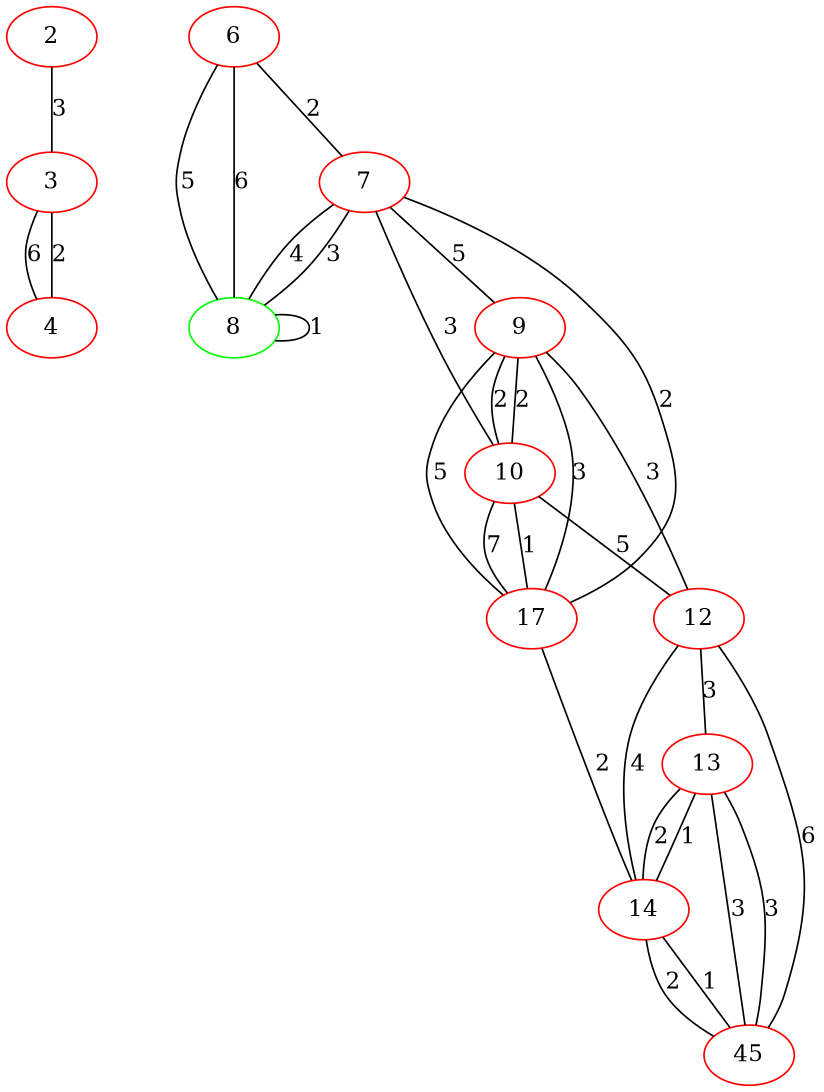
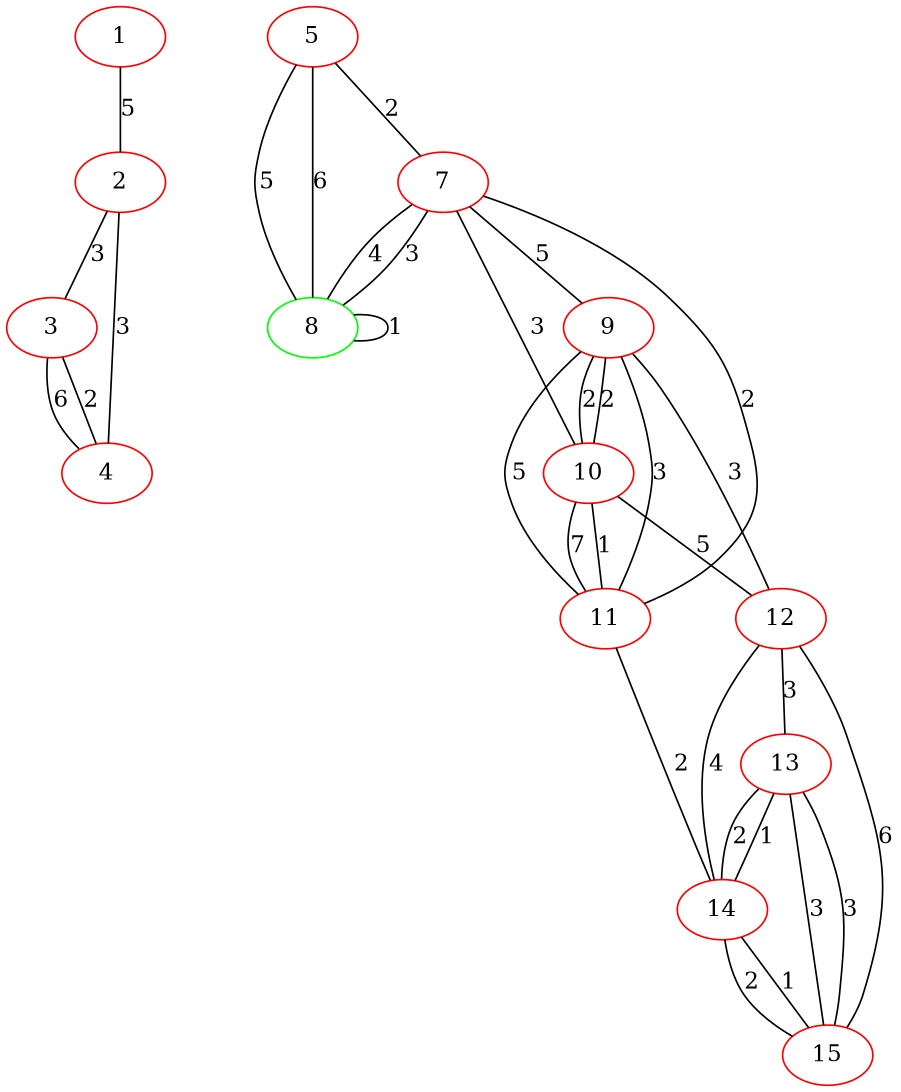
none -> (120, 37)
(234, 37) -> (313, 37)
none -> (114, 328)
(532, 619) -> (605, 619)
(749, 1055) -> (828, 1055)
